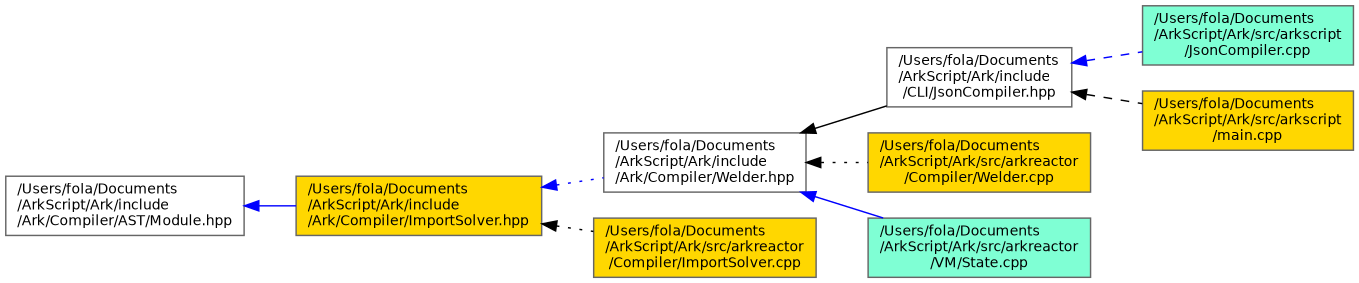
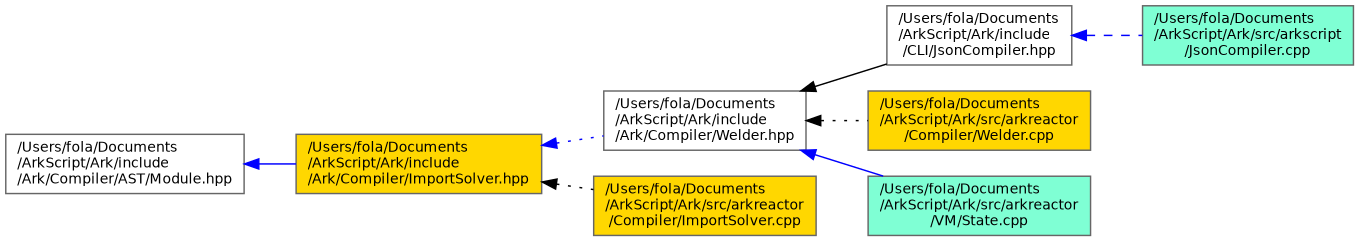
(1248, 121) -> none
